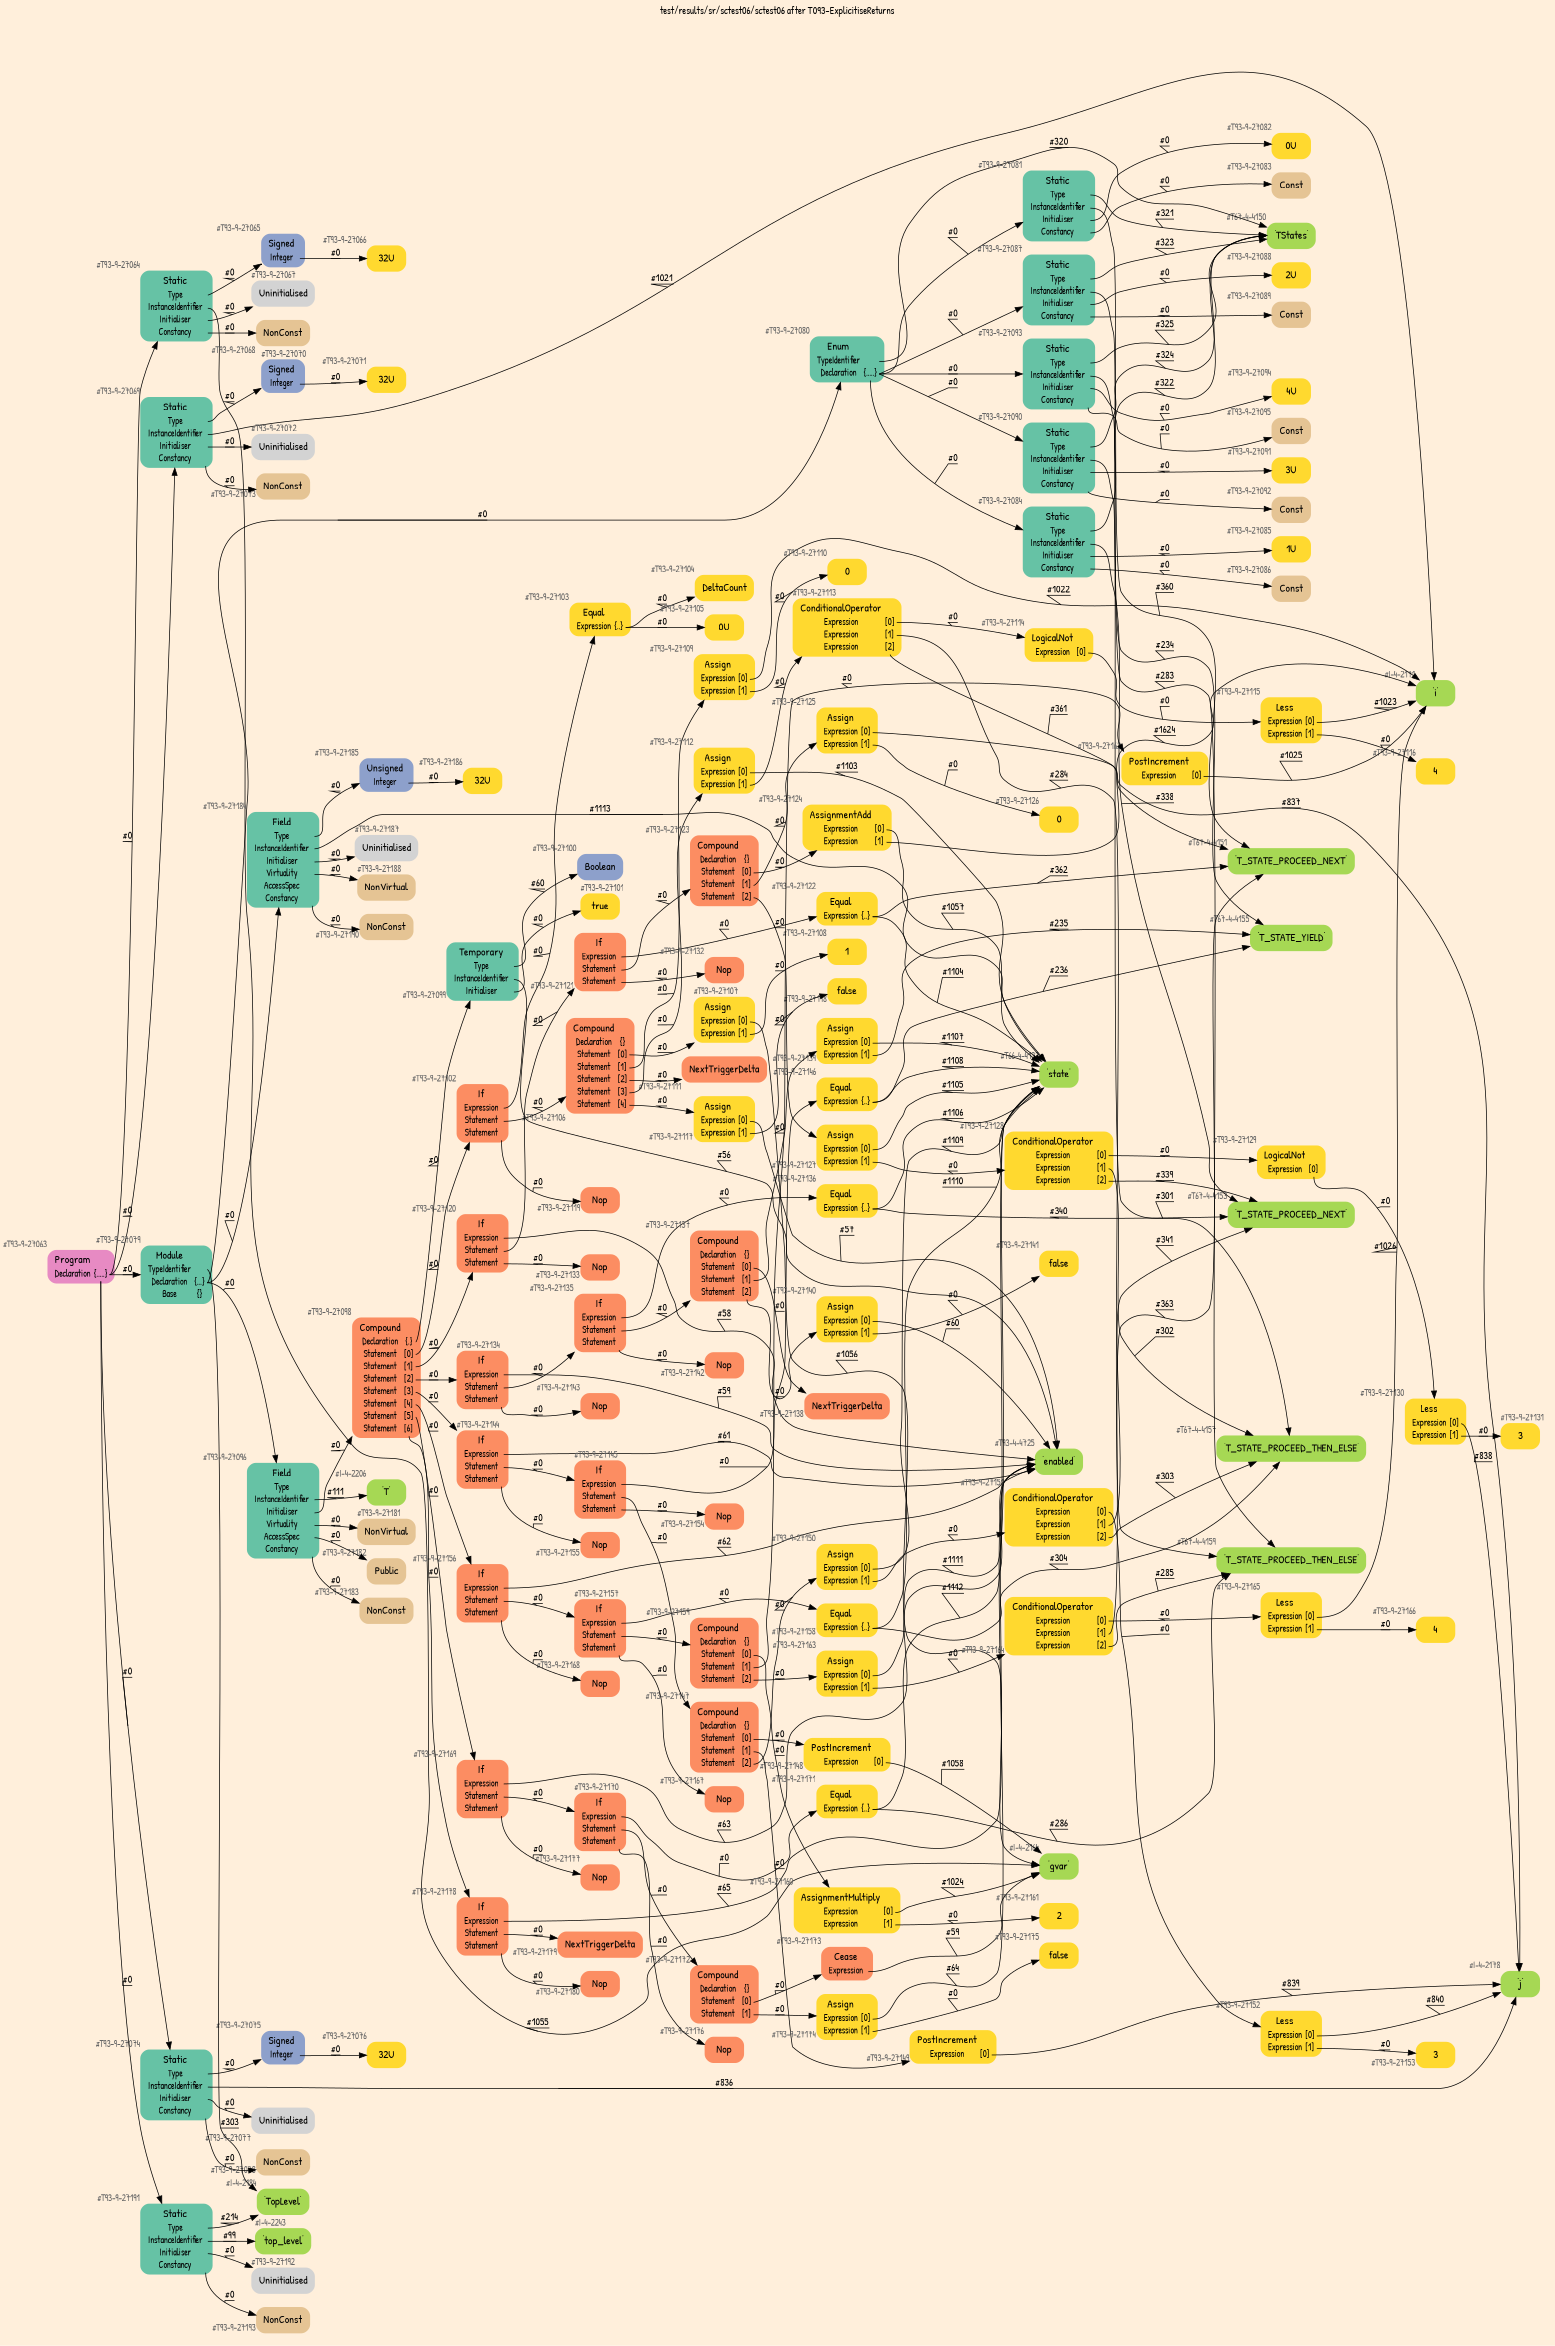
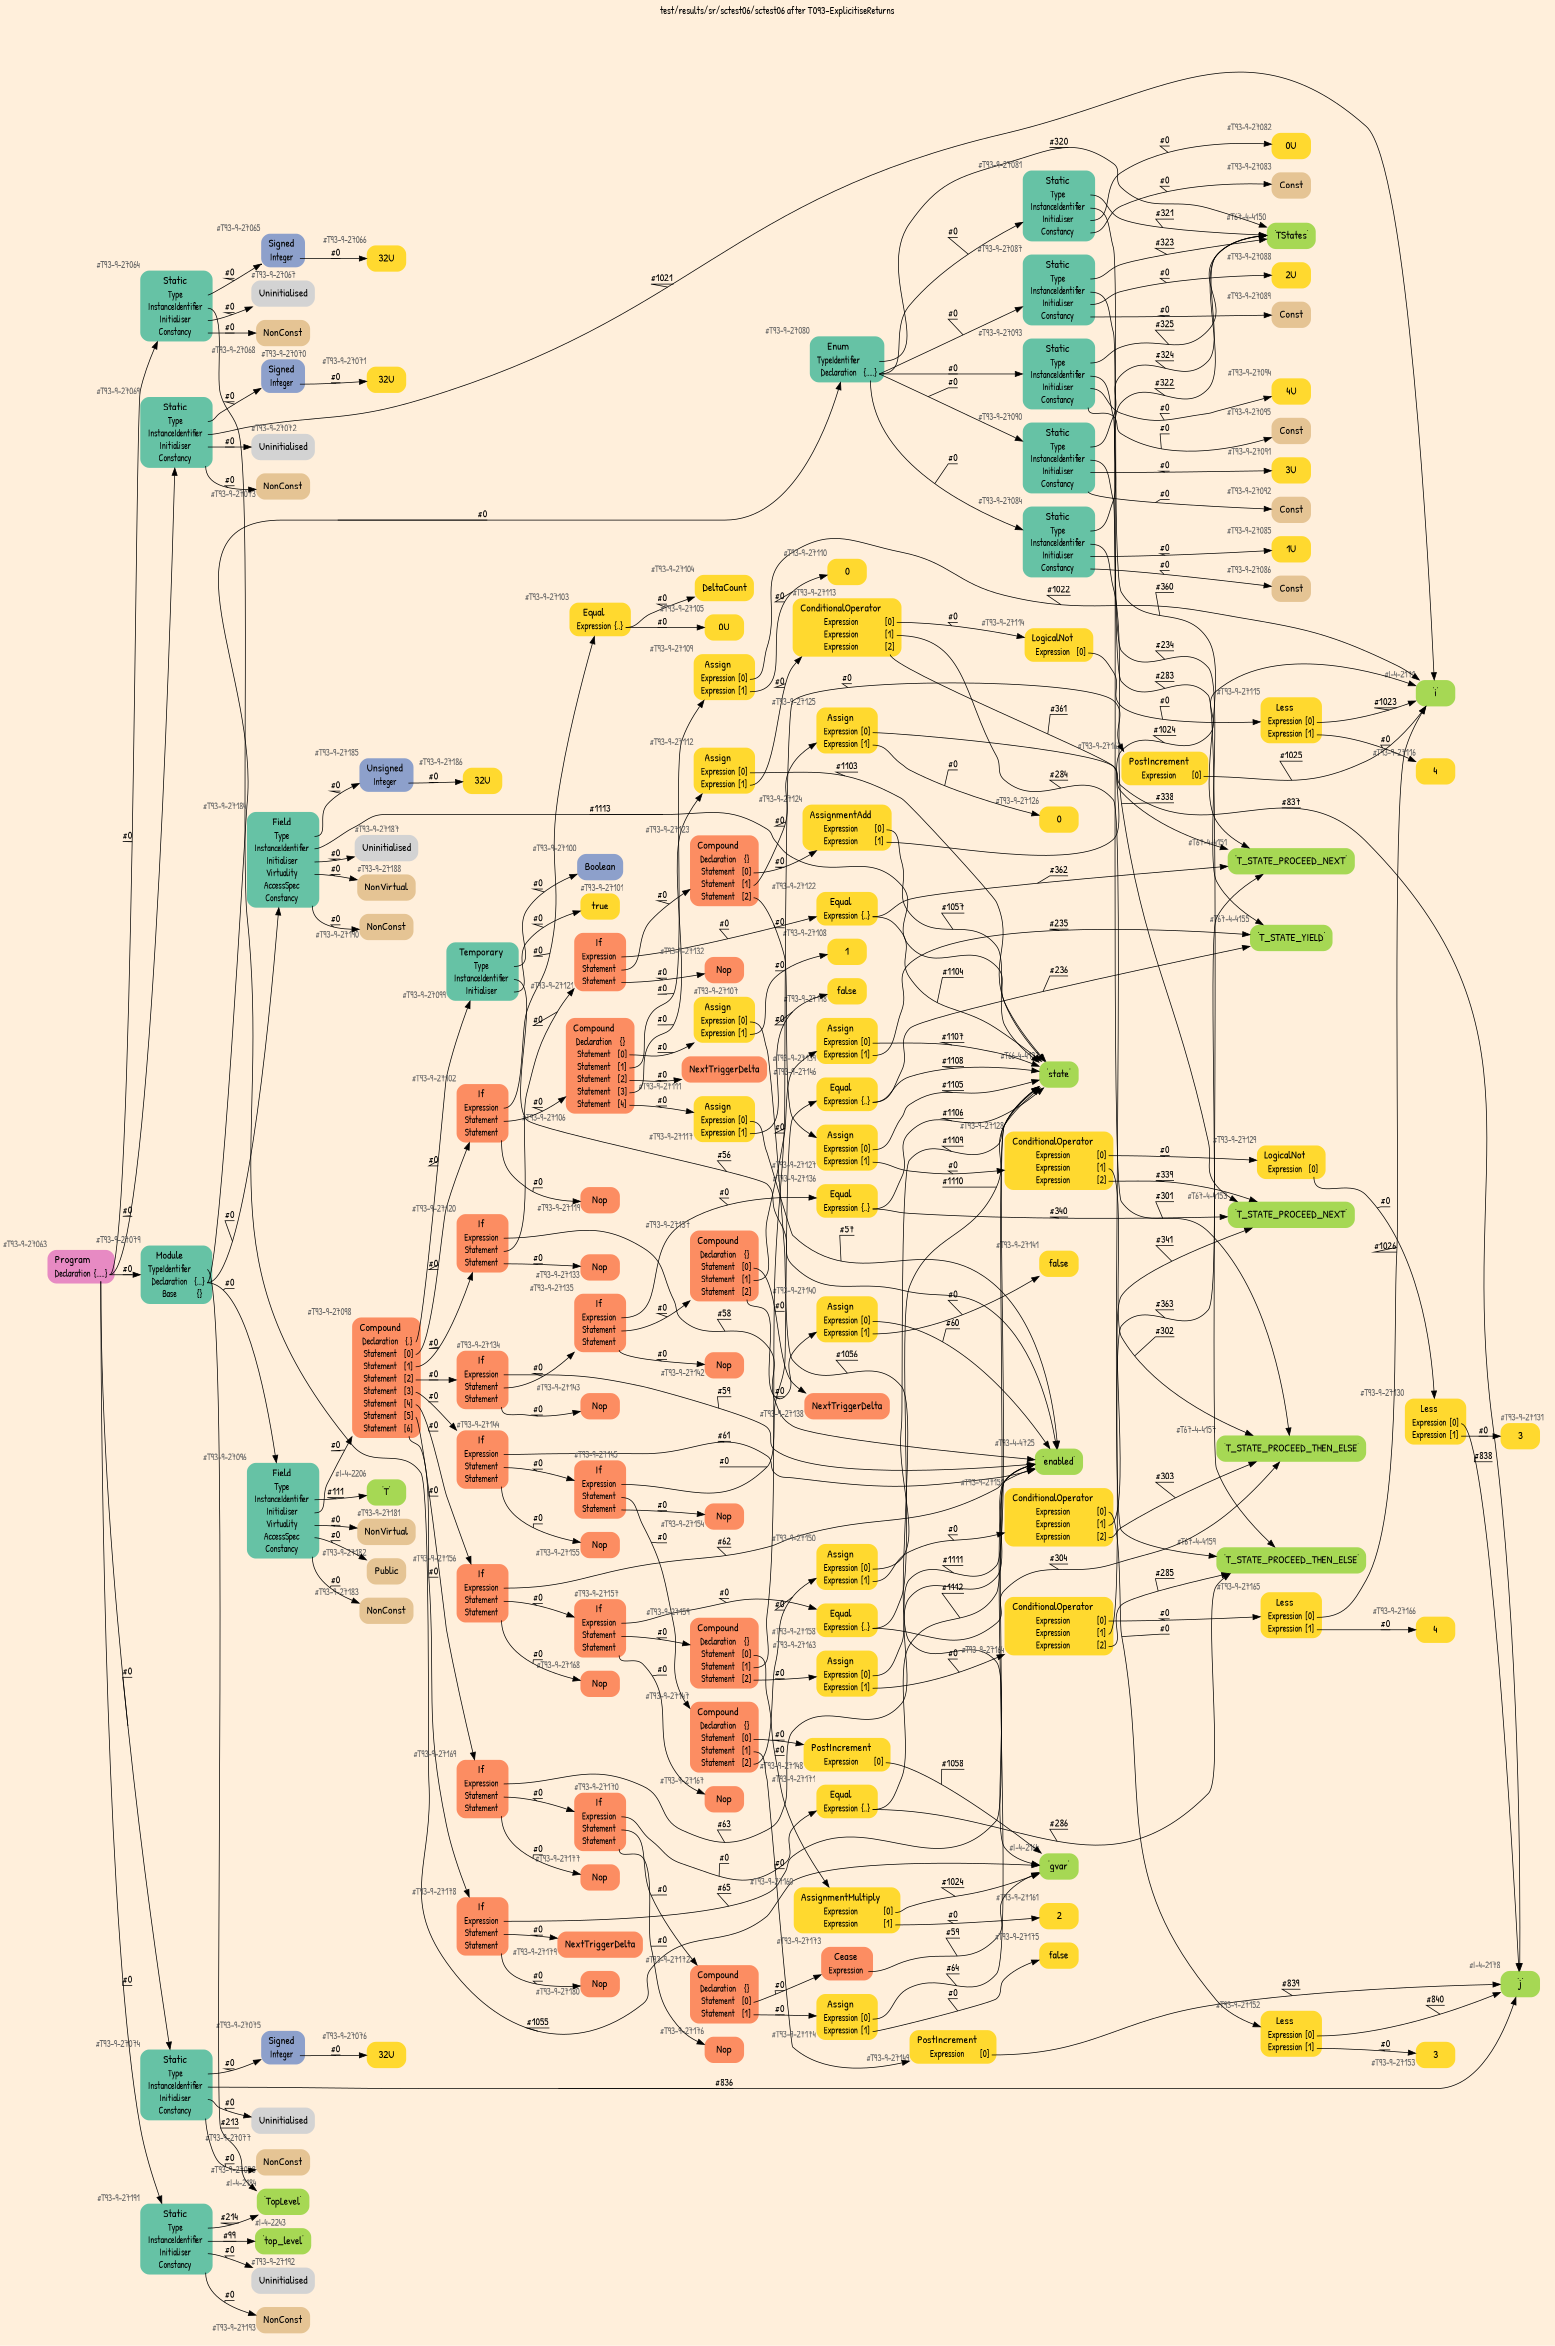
(1165, 730) -> (1165, 730)
(538, 884) -> (538, 884)
(230, 2123) -> (230, 2123)
